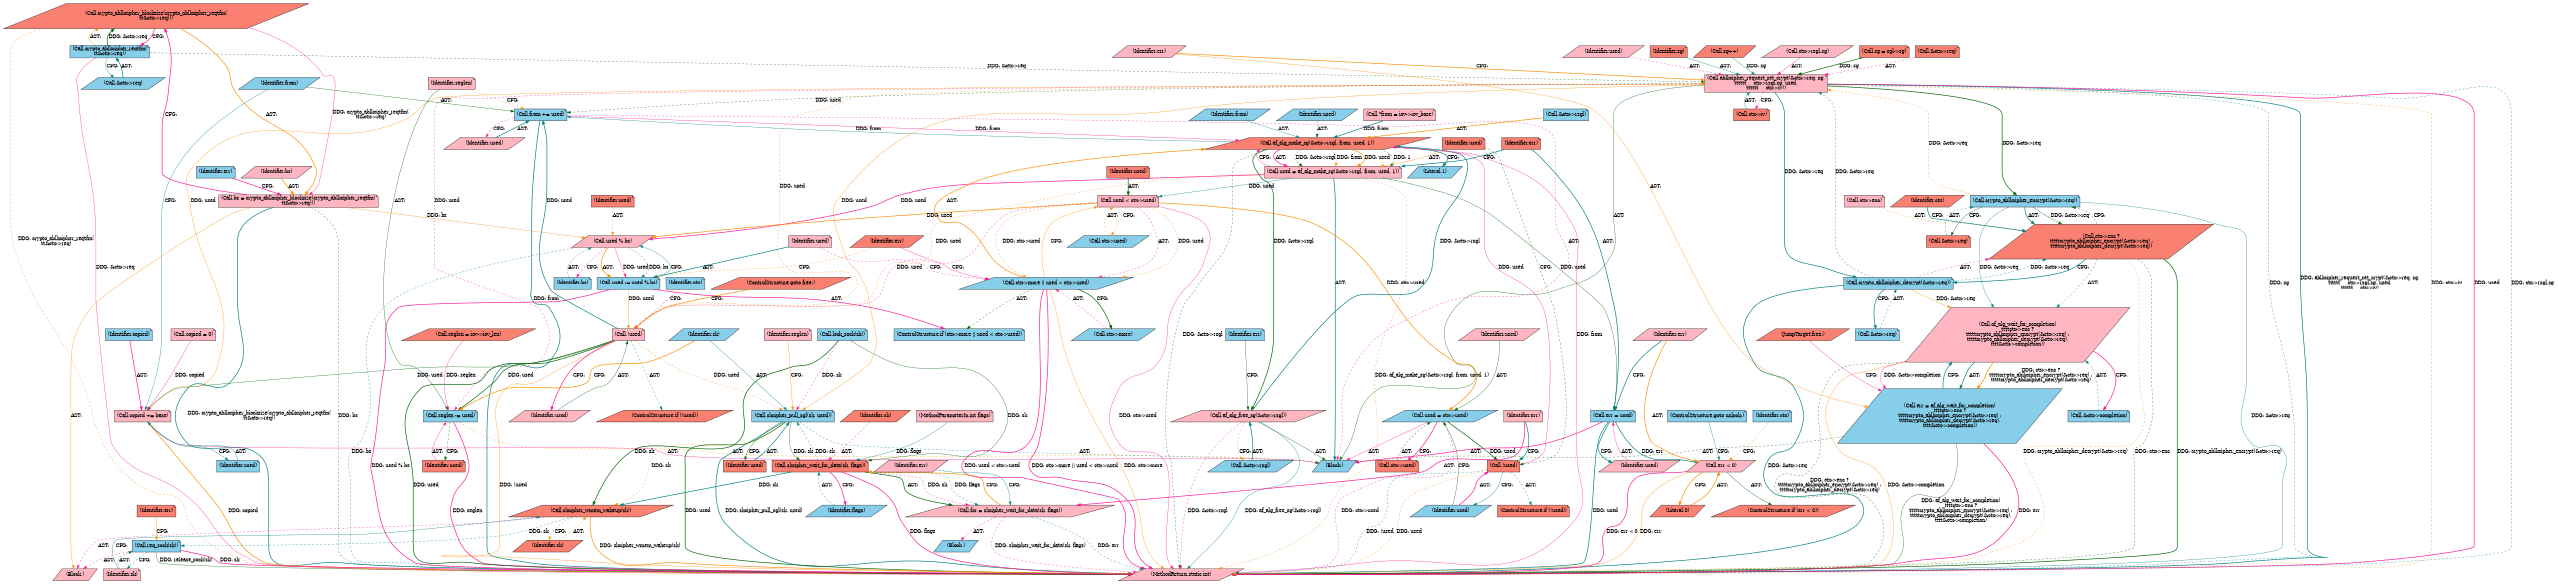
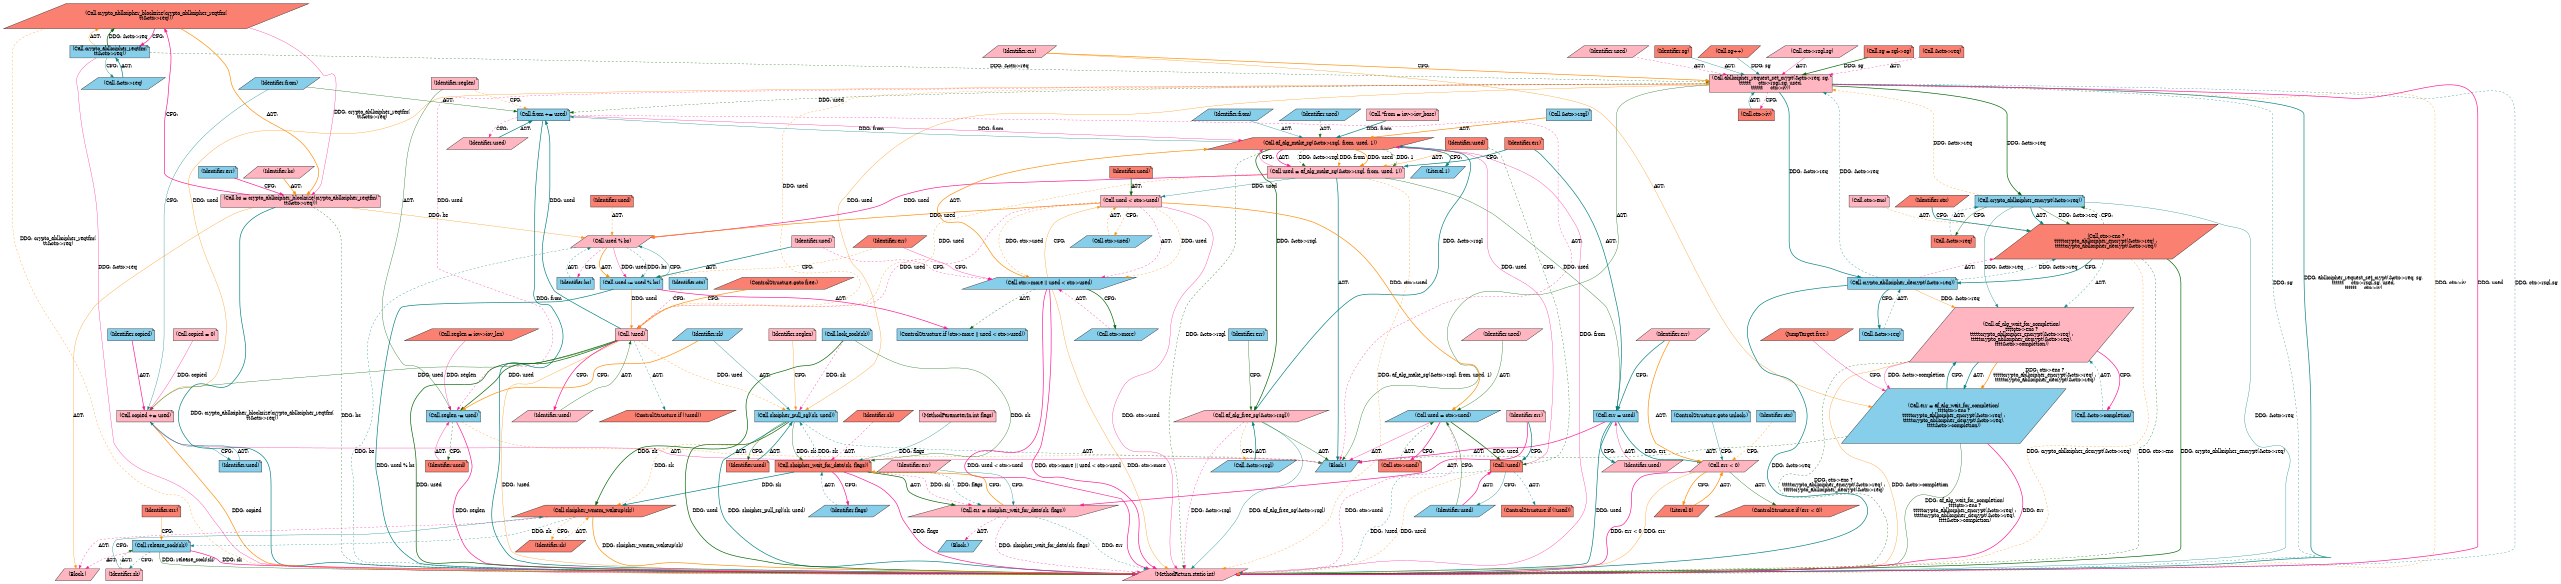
(143, 416) -> (145, 416)
(1010, 511) -> (1013, 511)
(156, 546) -> (161, 546)
(409, 558) -> (413, 560)
